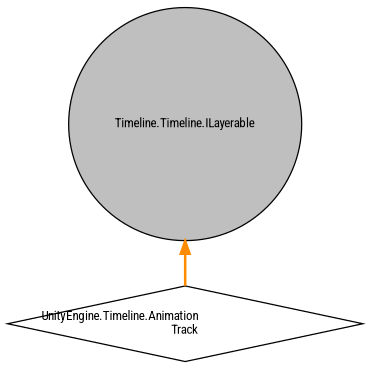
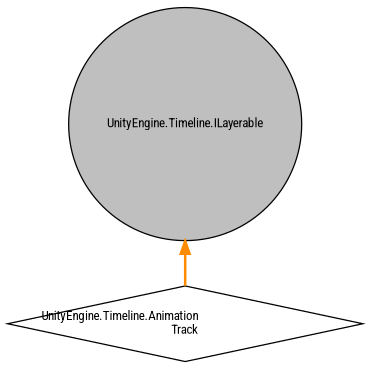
(185, 124) -> (185, 124)
